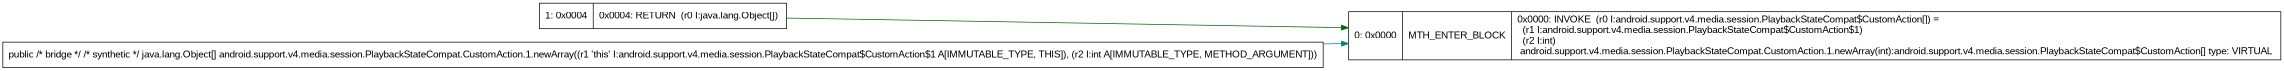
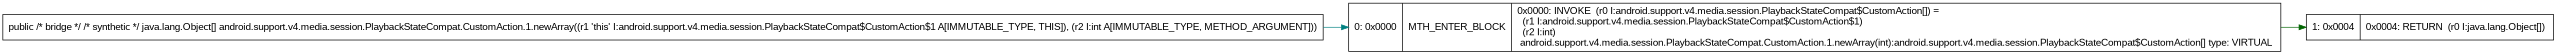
(1064, 23) -> (2290, 27)
